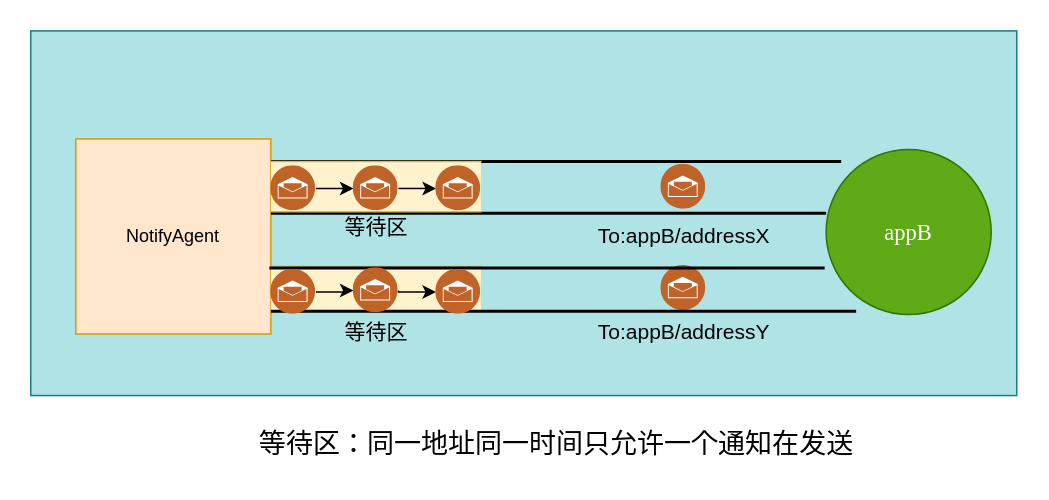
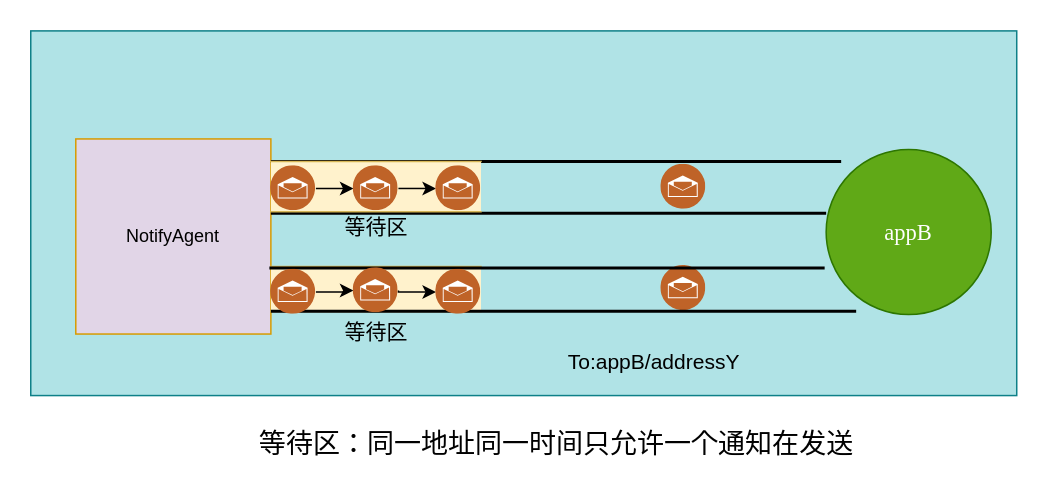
(173, 236) -> (173, 236)
(683, 236) -> none
(683, 332) -> (653, 362)
